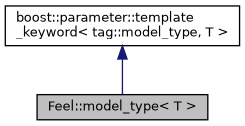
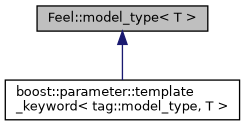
(122, 77) -> (122, 62)
